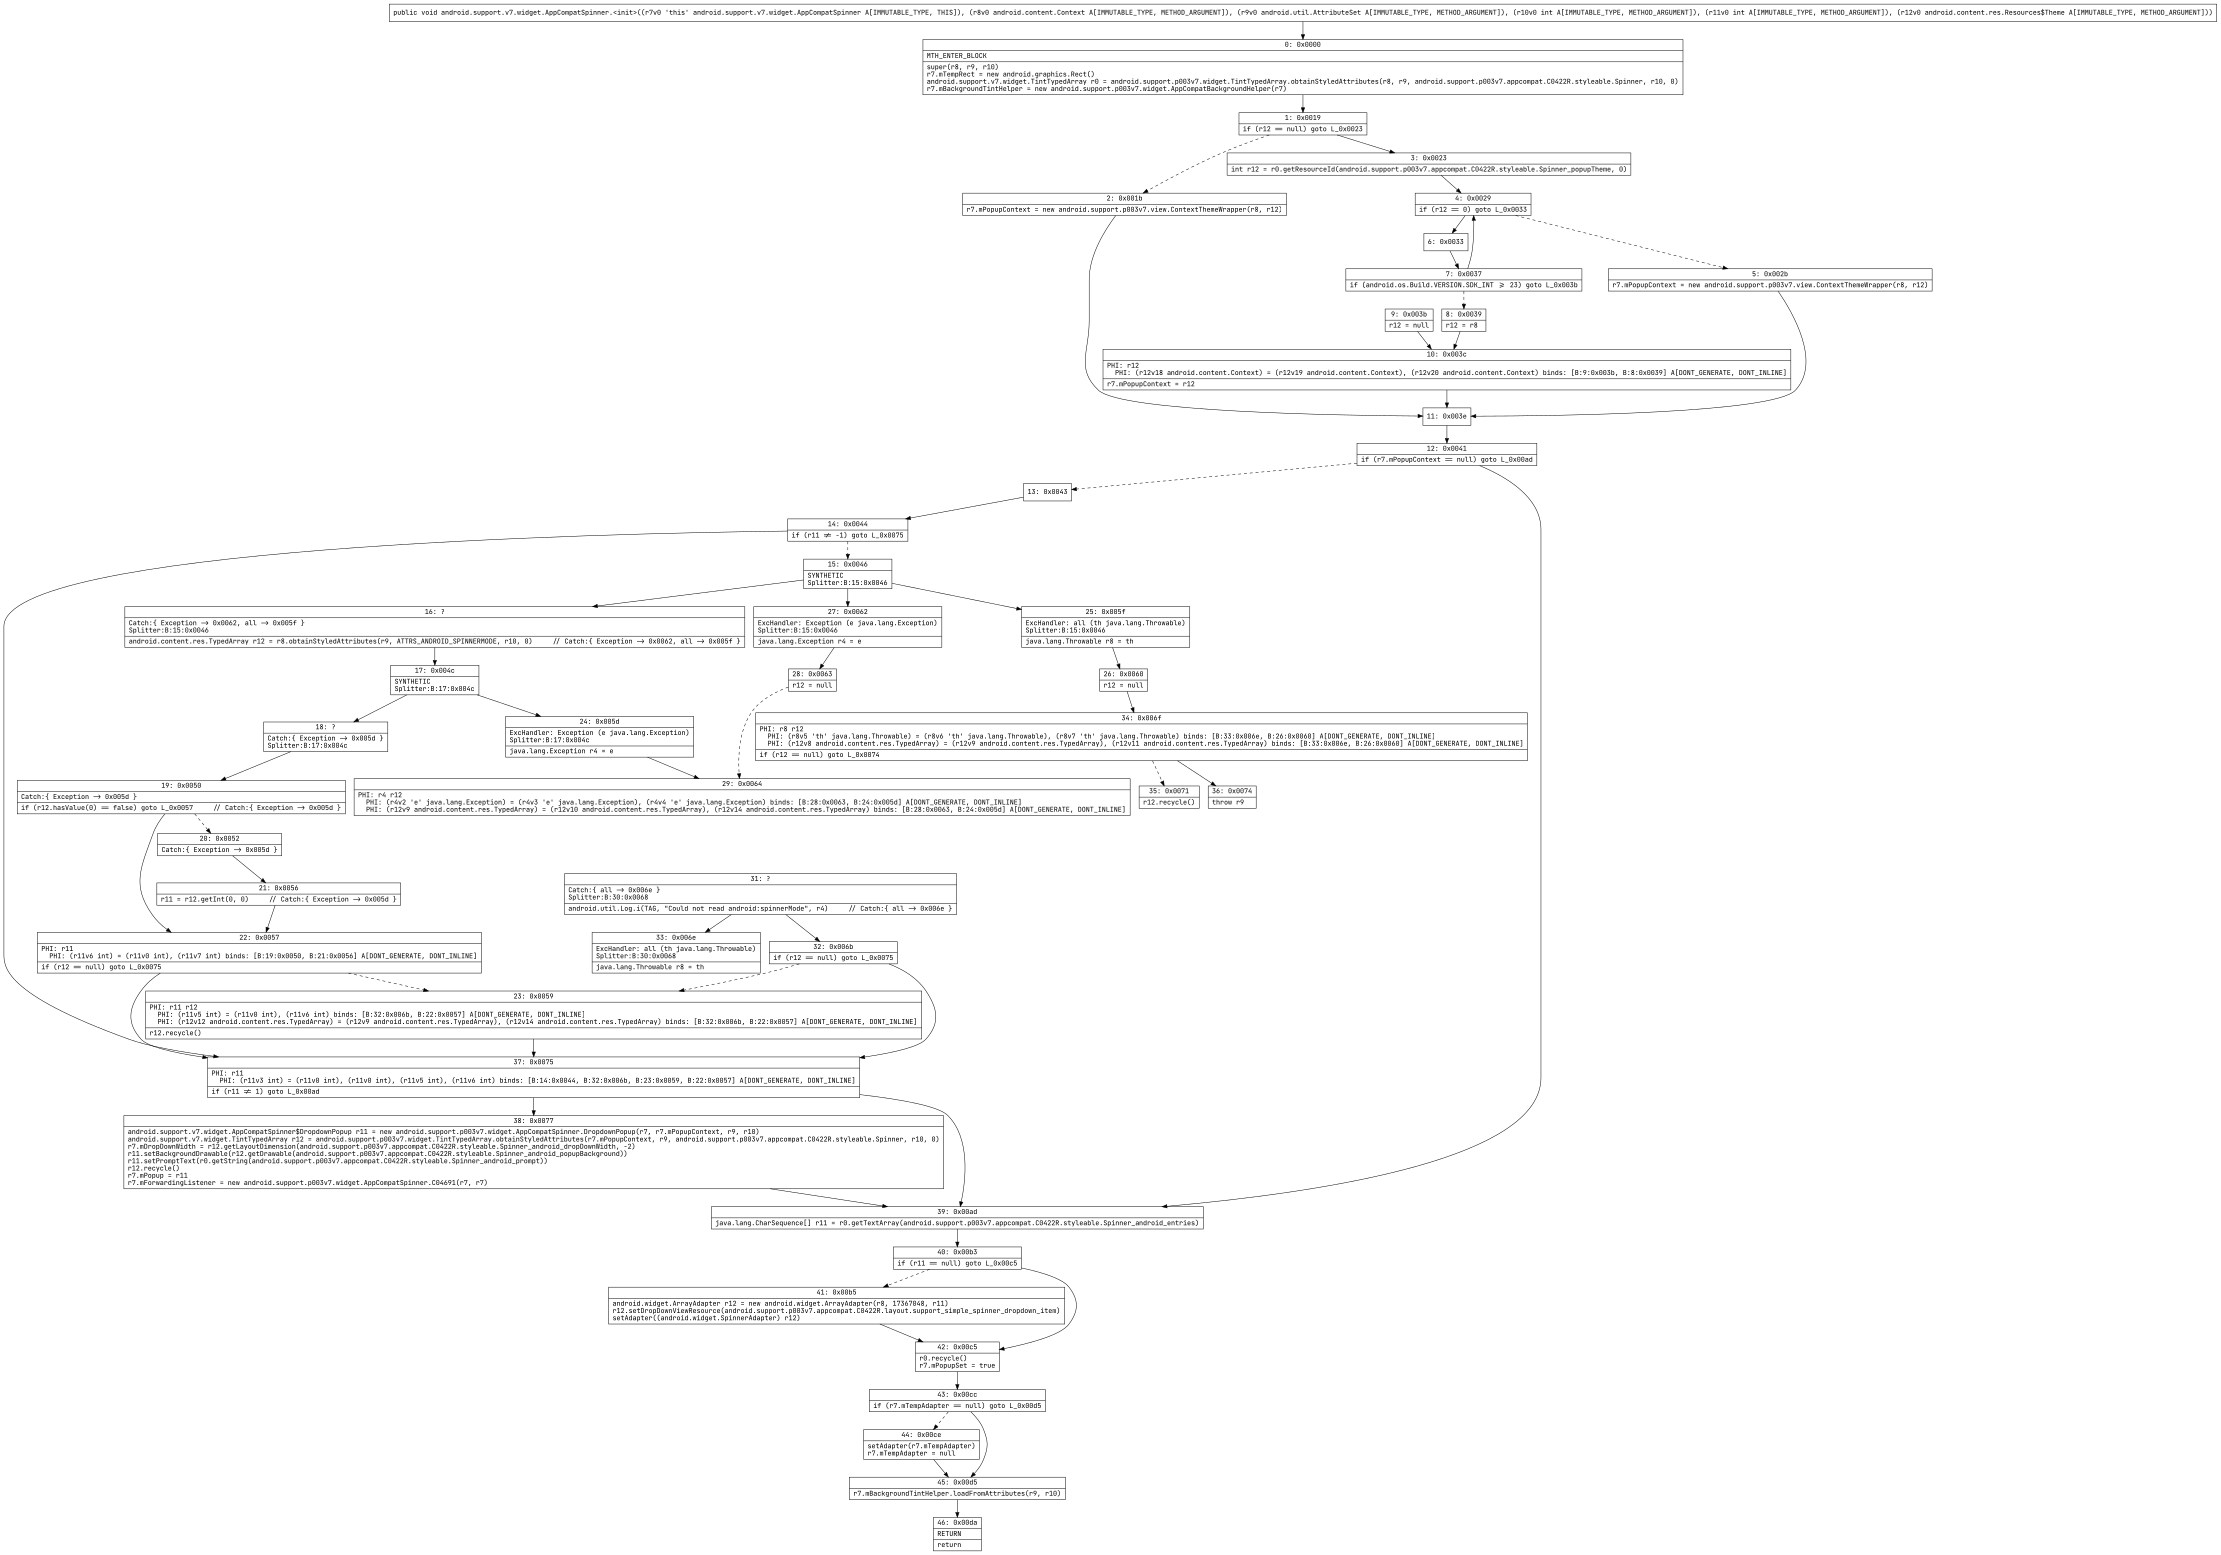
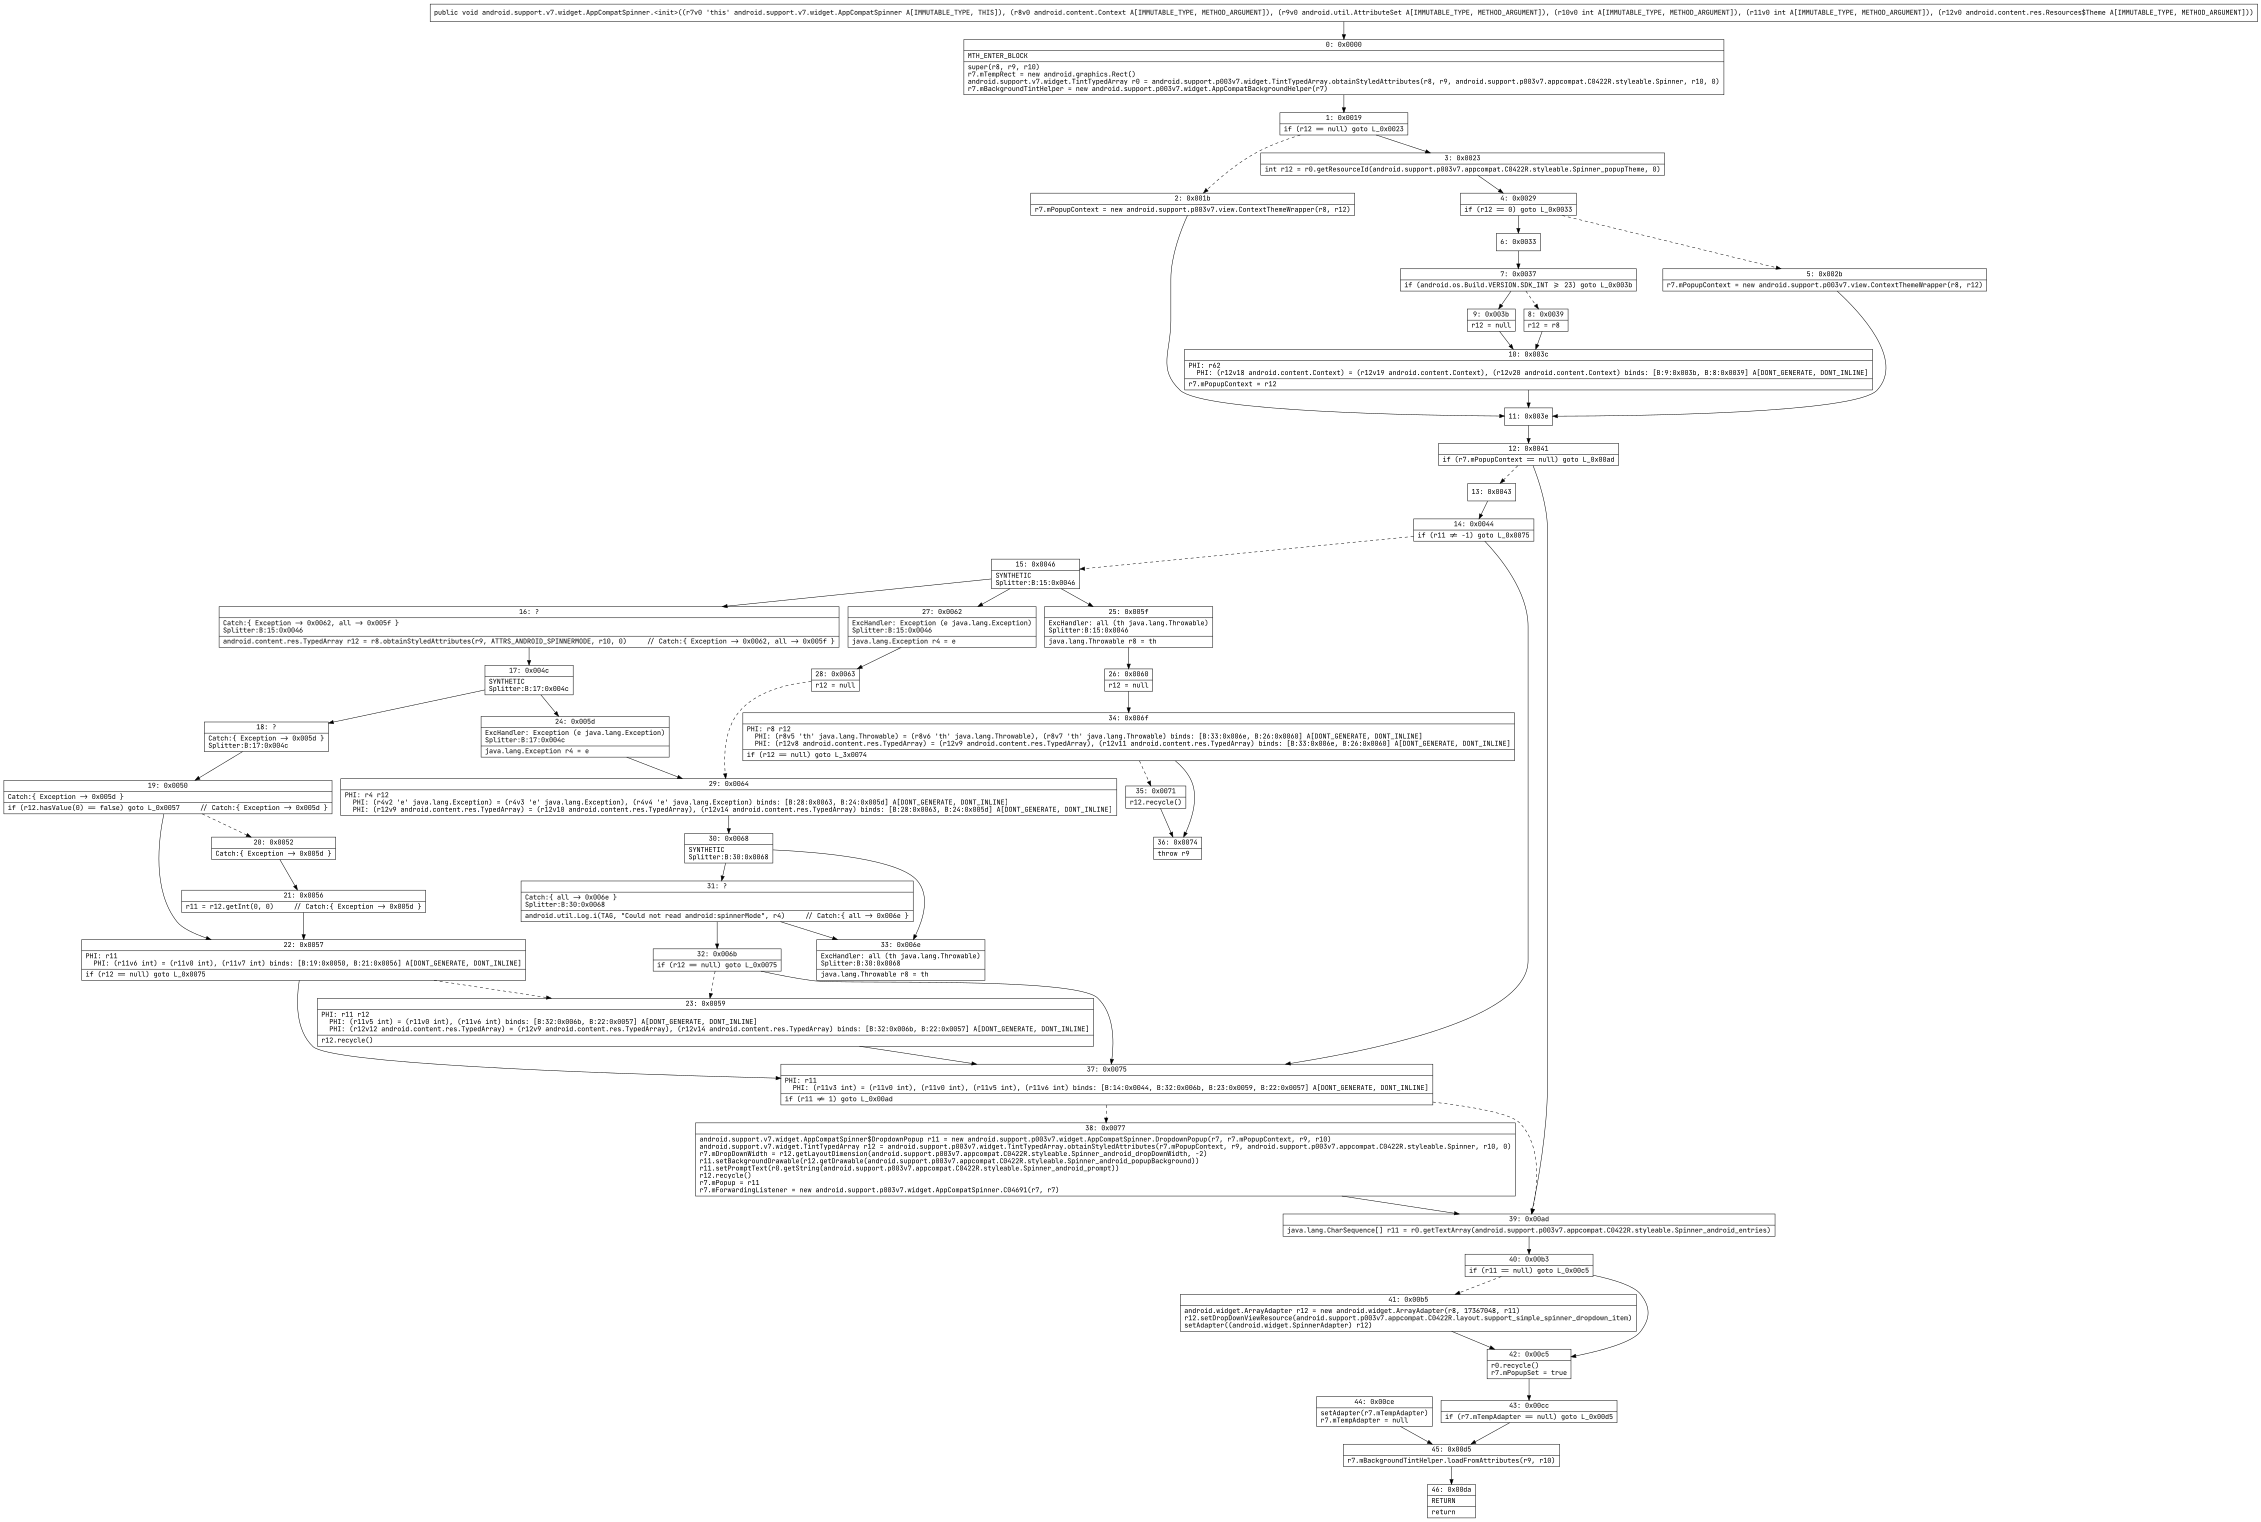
(1473, 245) -> (1506, 298)
(1125, 366) -> (1207, 366)
(820, 755) -> (807, 755)
none -> (1166, 820)
none -> (729, 848)
(534, 1104) -> (1106, 1112)
(948, 1115) -> (1520, 1123)
(942, 1419) -> none
